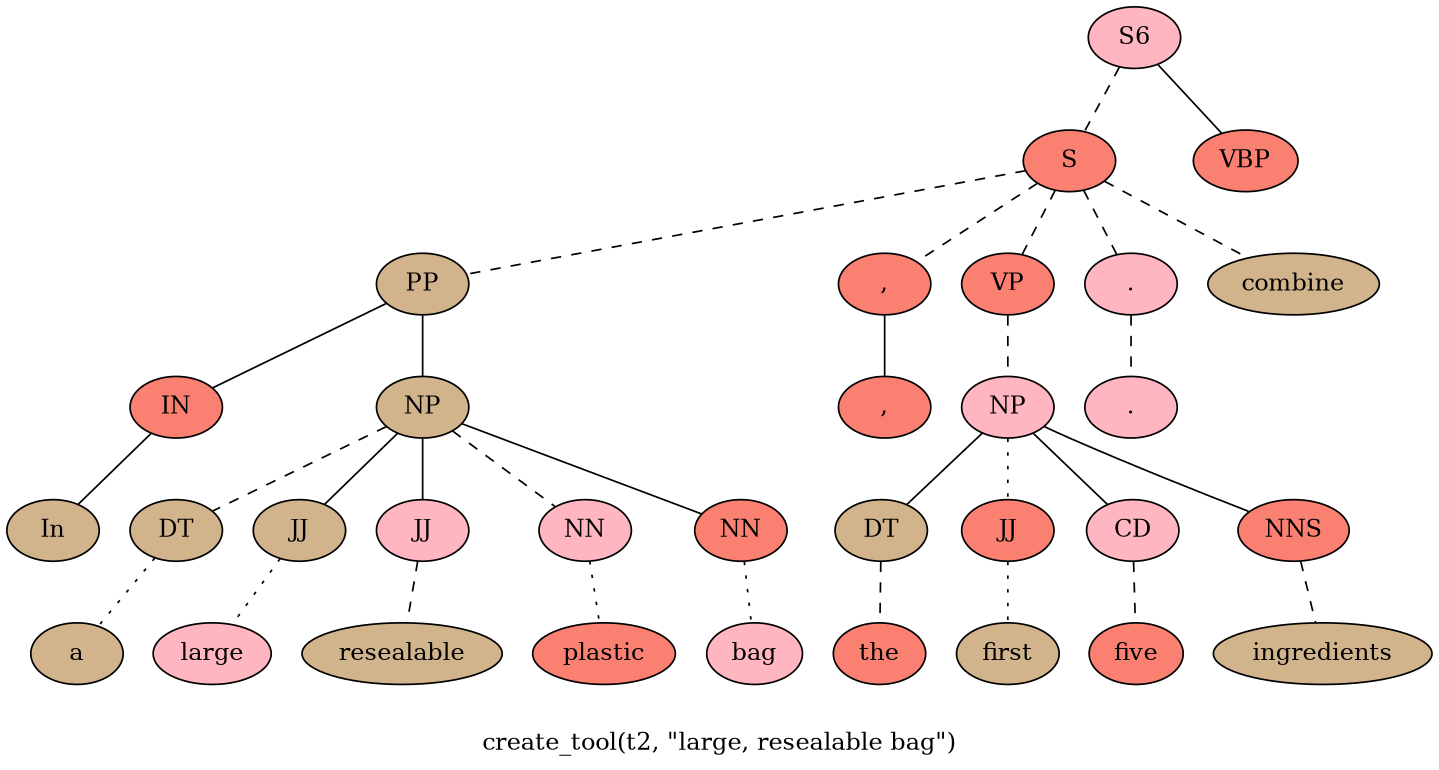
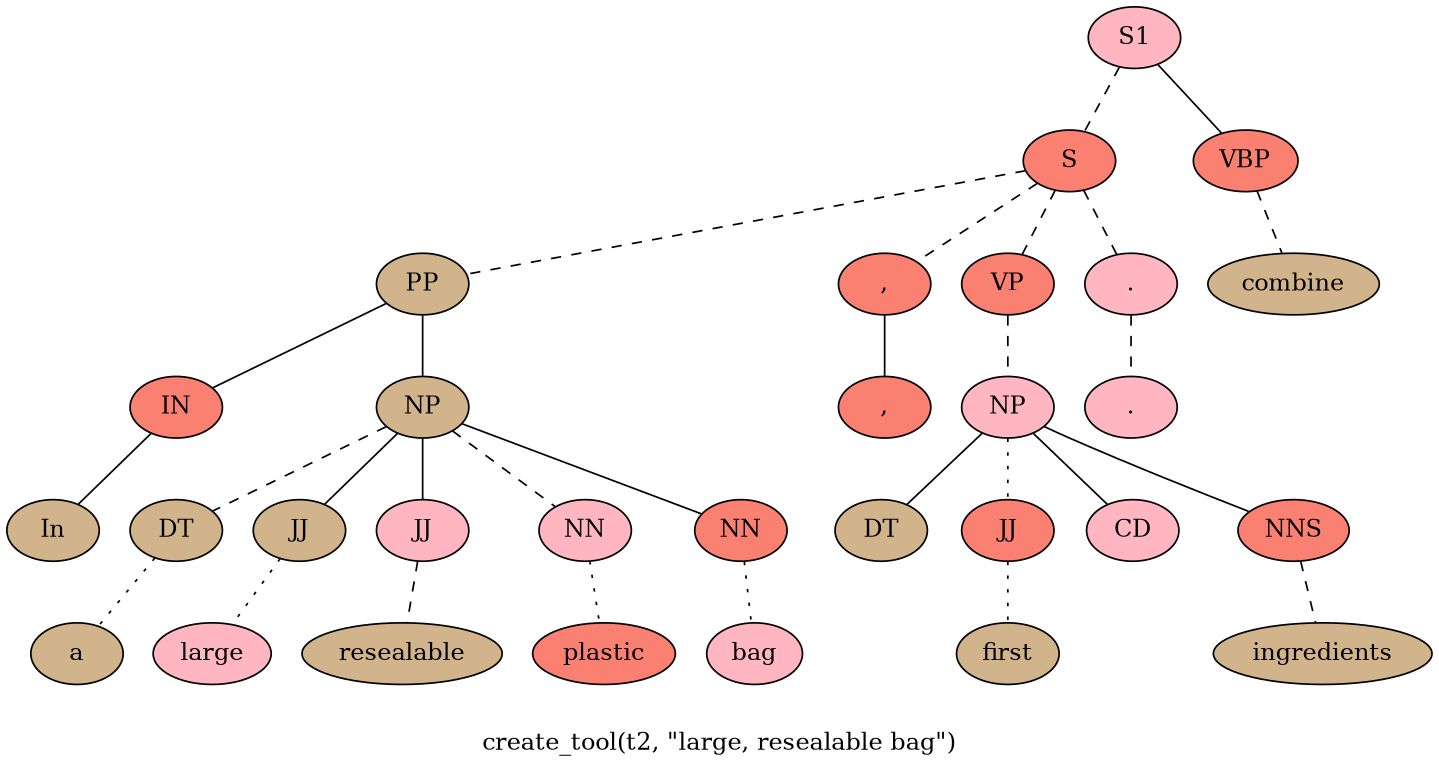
(1134, 38) -> (1134, 38)
(1176, 220) -> (1270, 222)
(880, 654) -> none
(1136, 654) -> none
